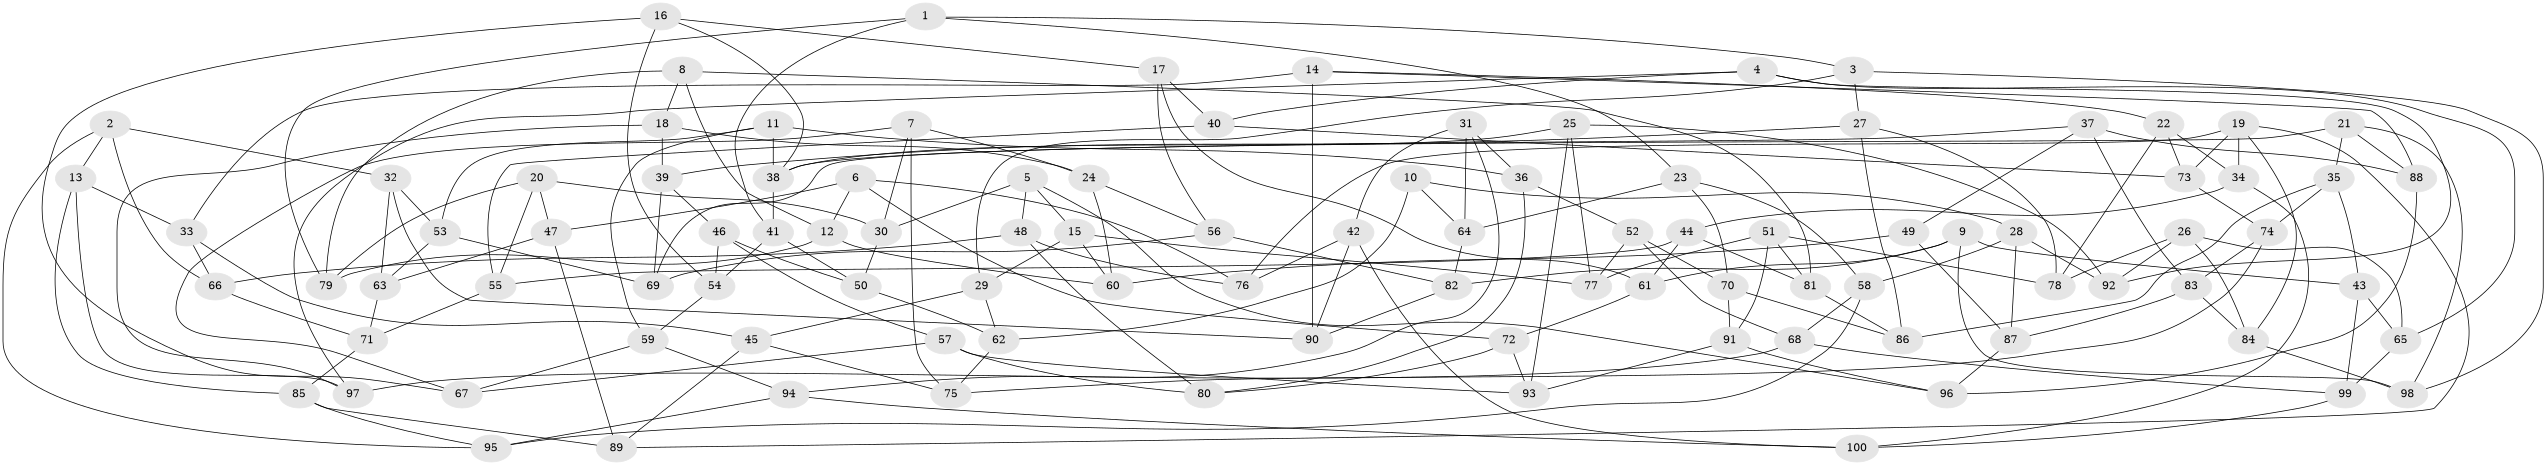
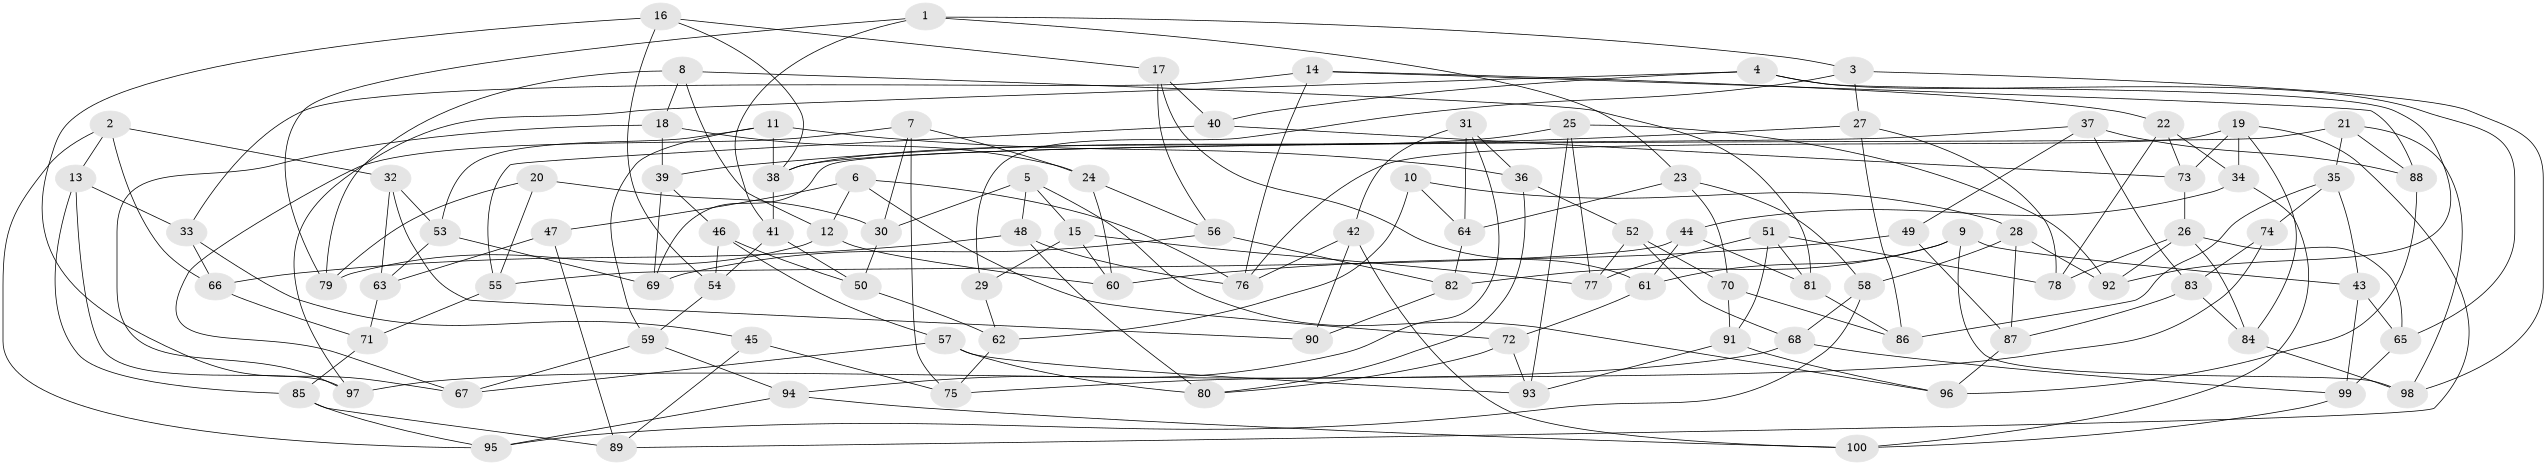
(544, 206) -> none
(2226, 206) -> (2185, 206)
(1312, 218) -> (1270, 176)
(876, 311) -> none
